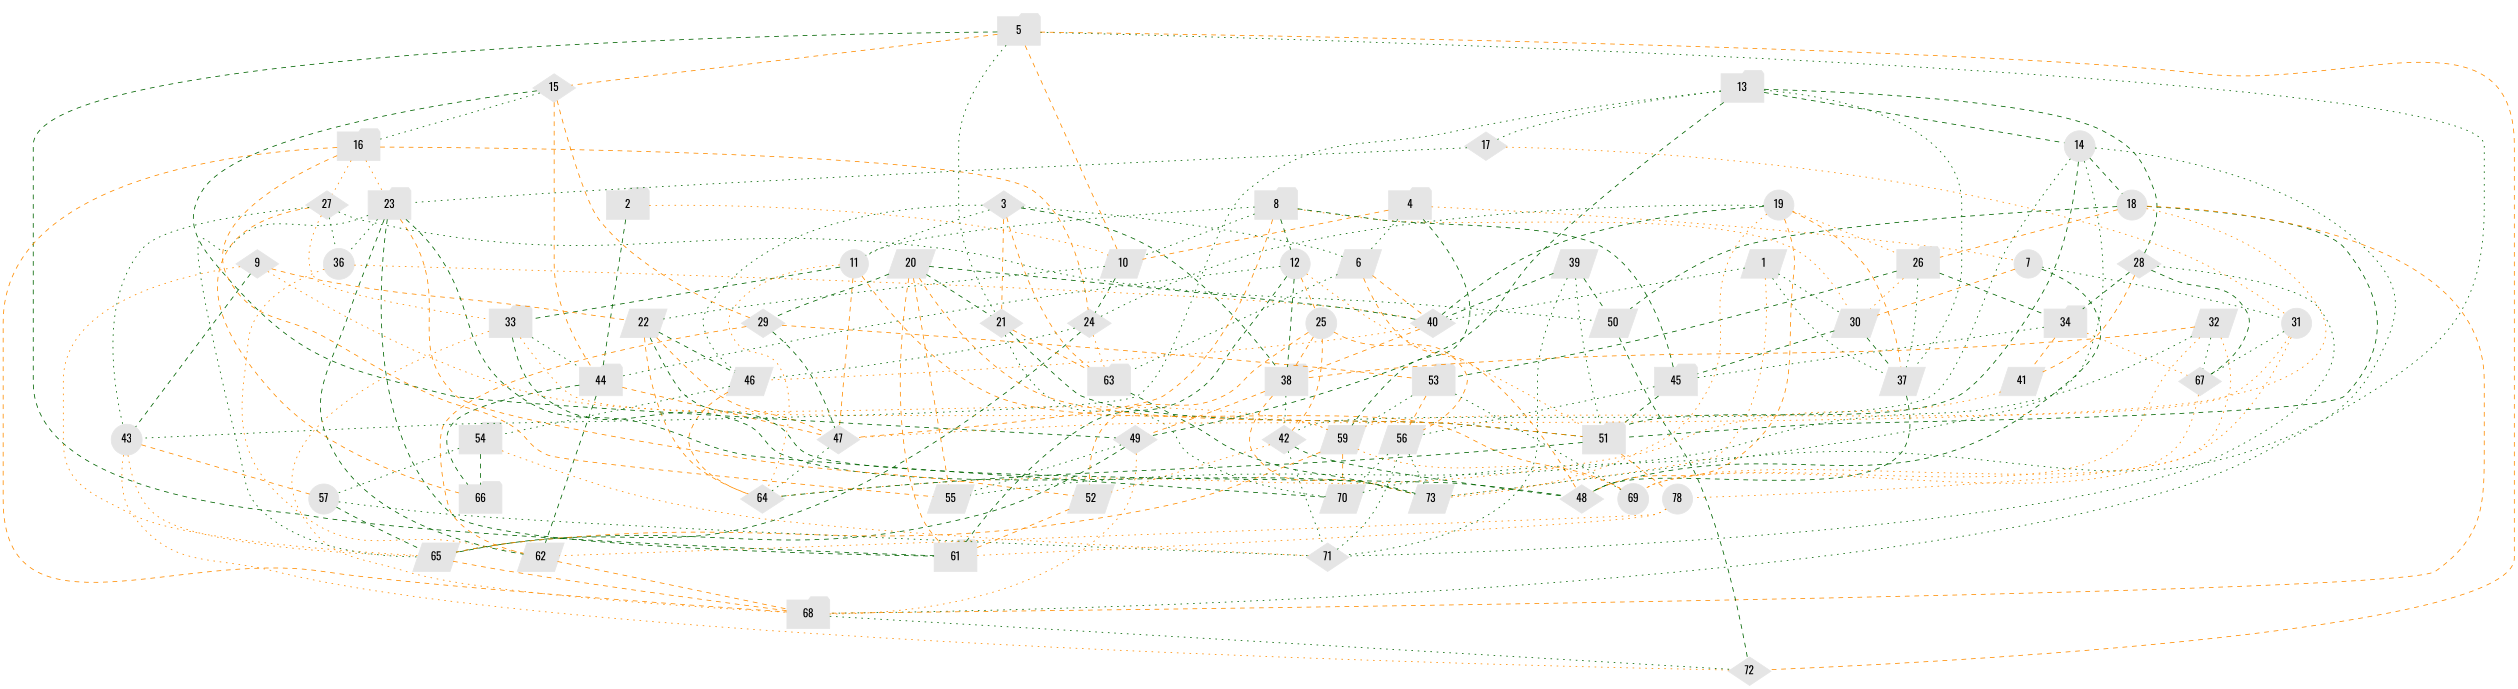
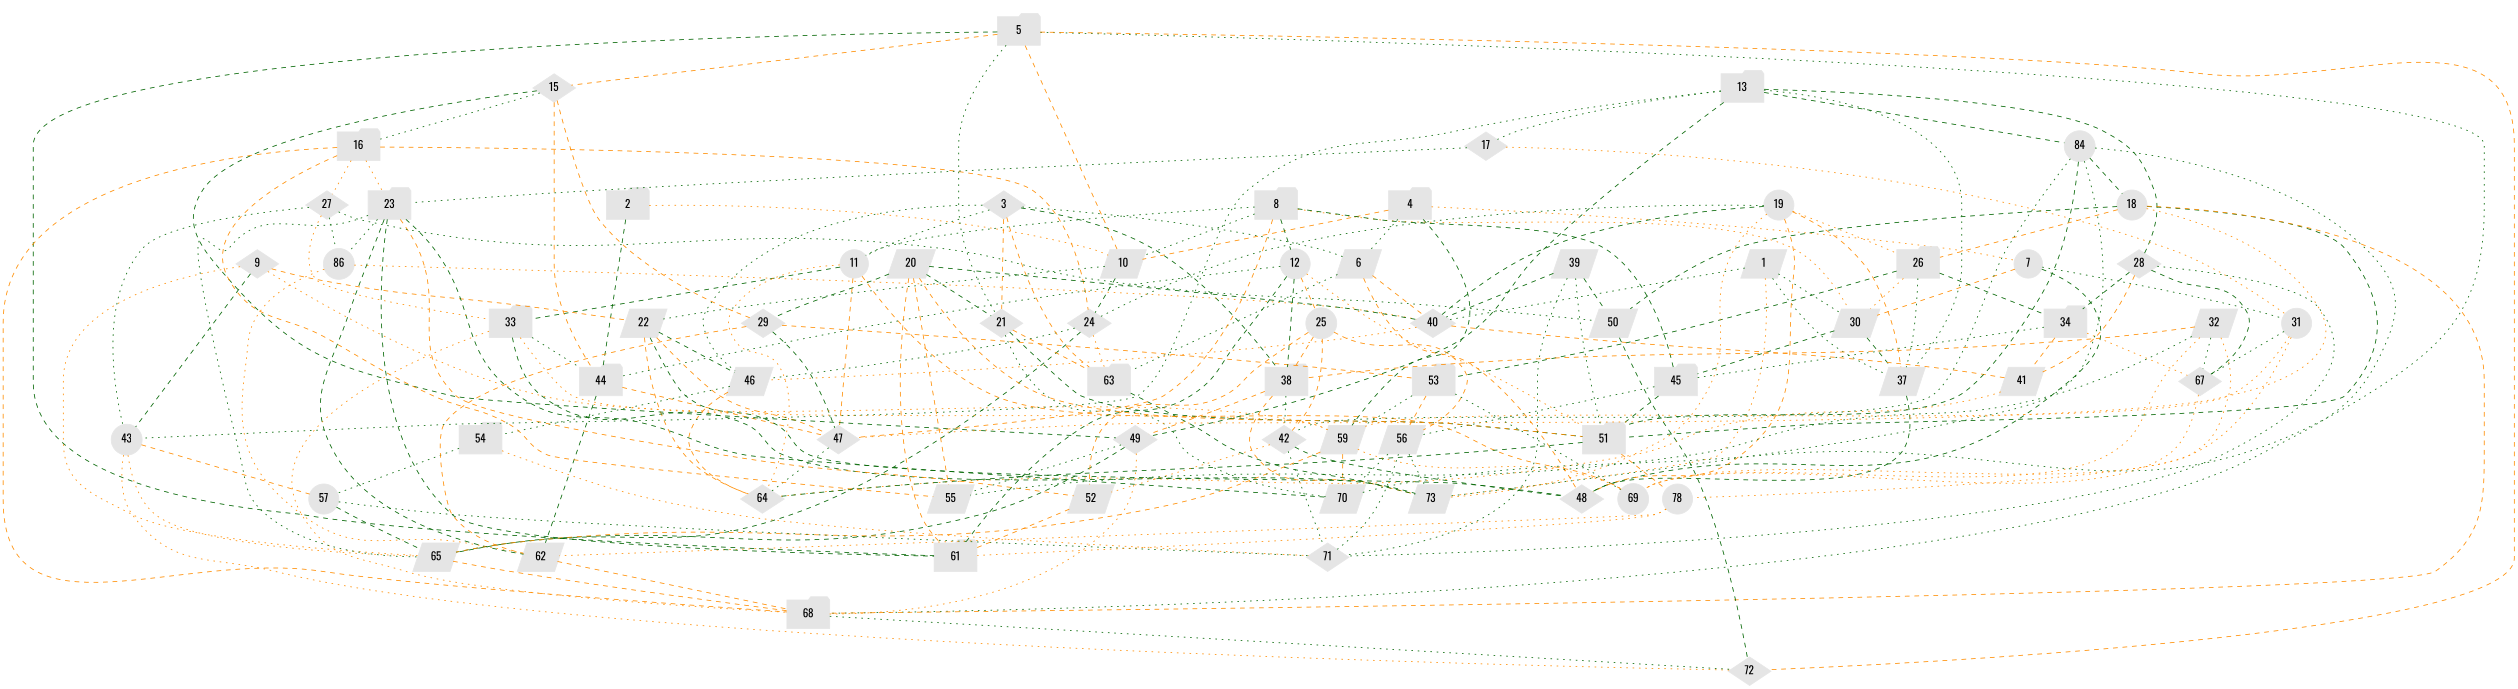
(2080, 146) -> (2080, 146)
(339, 264) -> (339, 264)
(1364, 351) -> (1715, 349)
(481, 499) -> none
